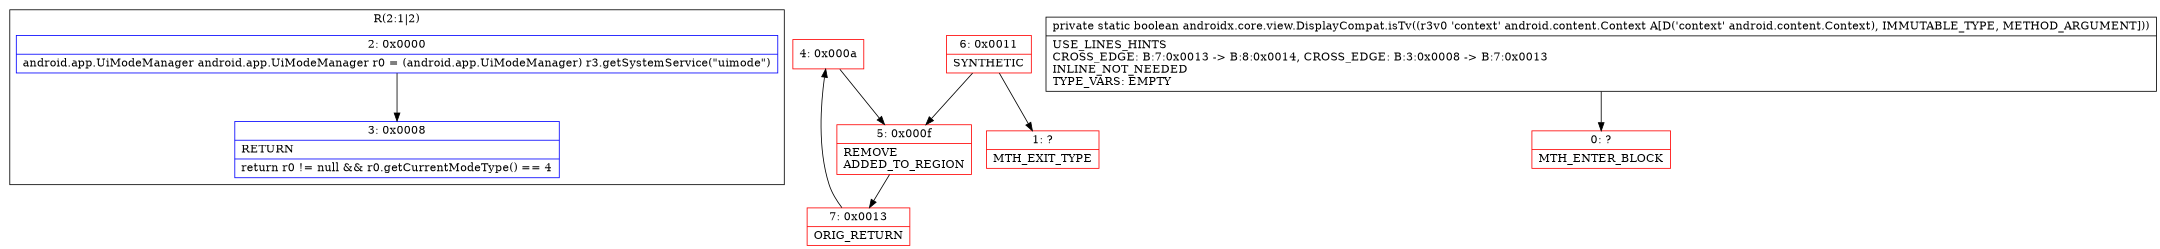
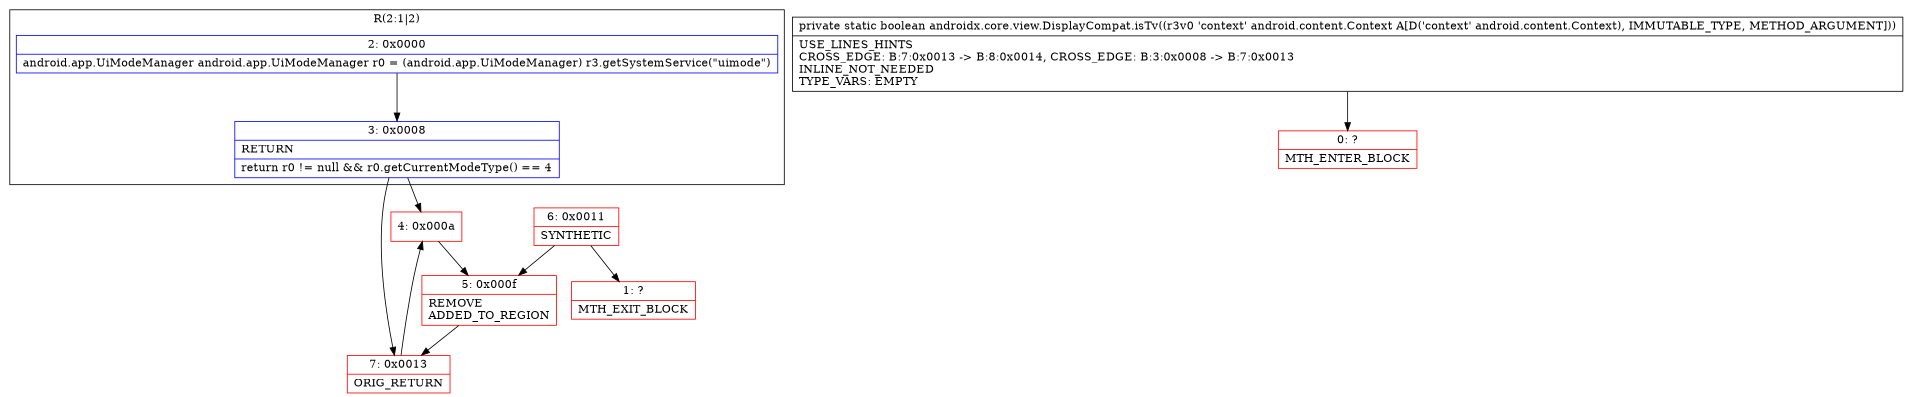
(1043, 159) -> (633, 309)
none -> (413, 191)
none -> (382, 263)
